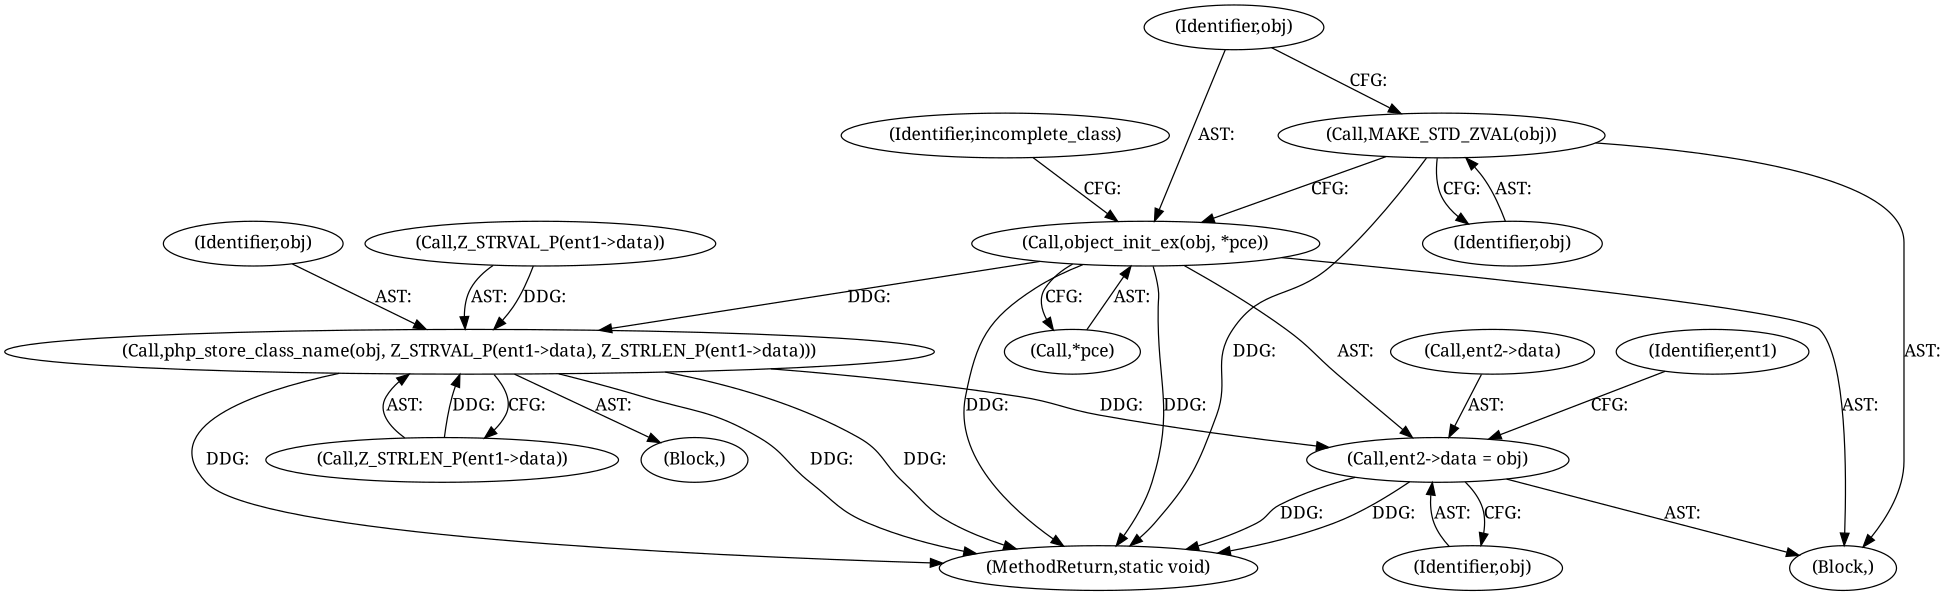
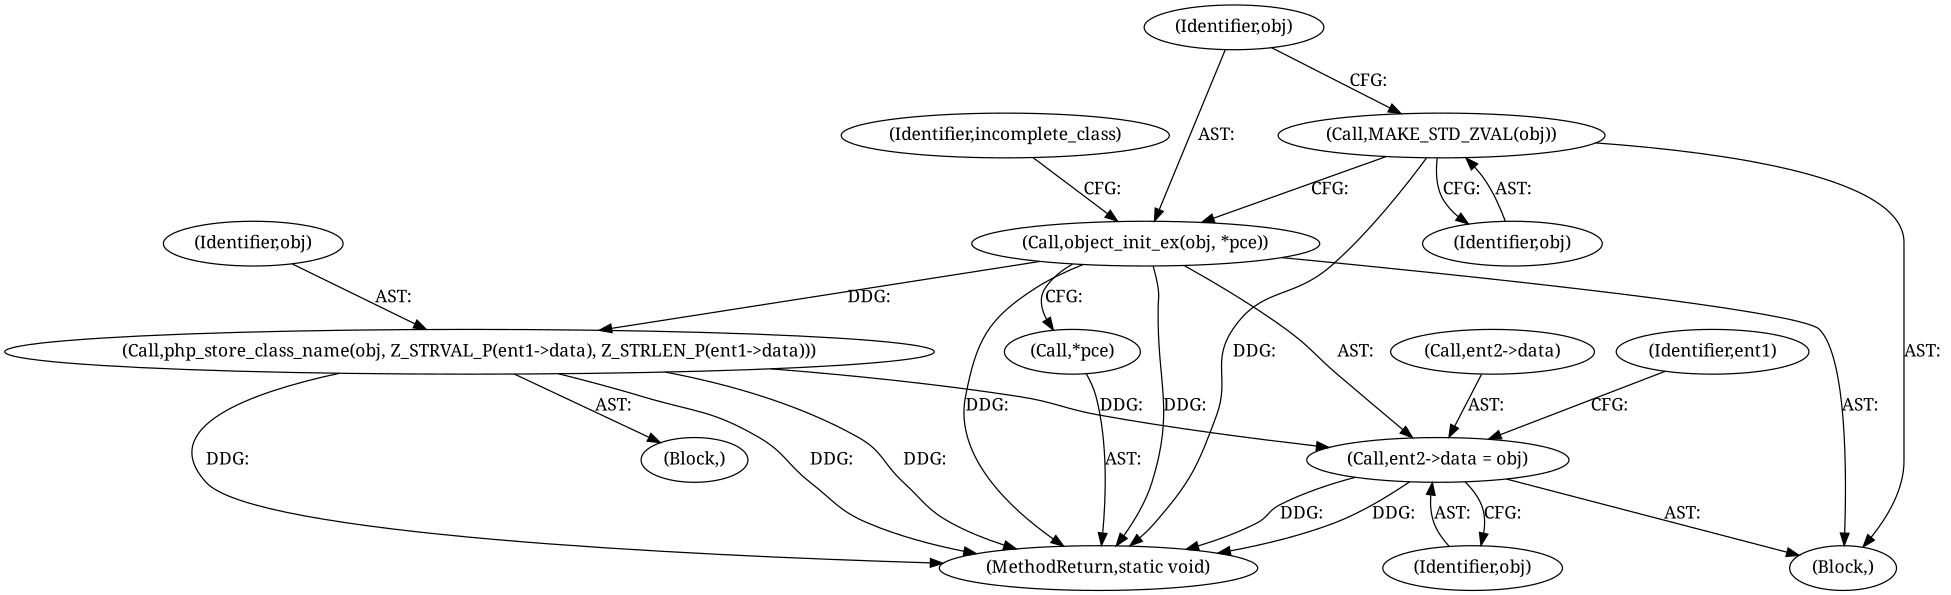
(540, 244) -> none
(1105, 303) -> (1104, 452)
(442, 460) -> none
